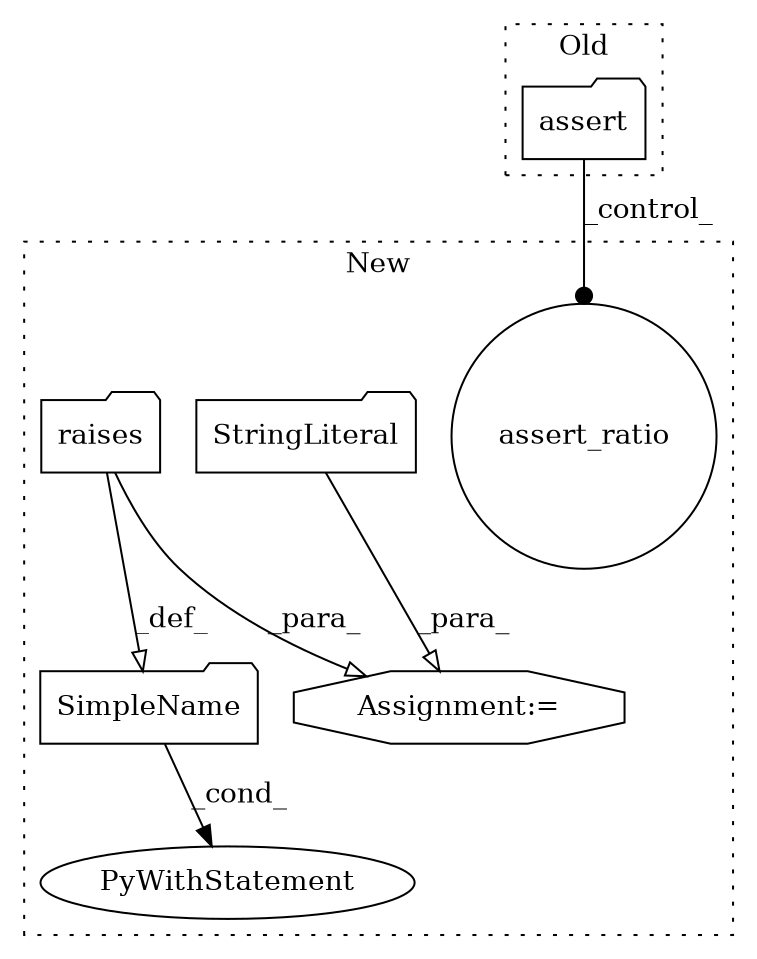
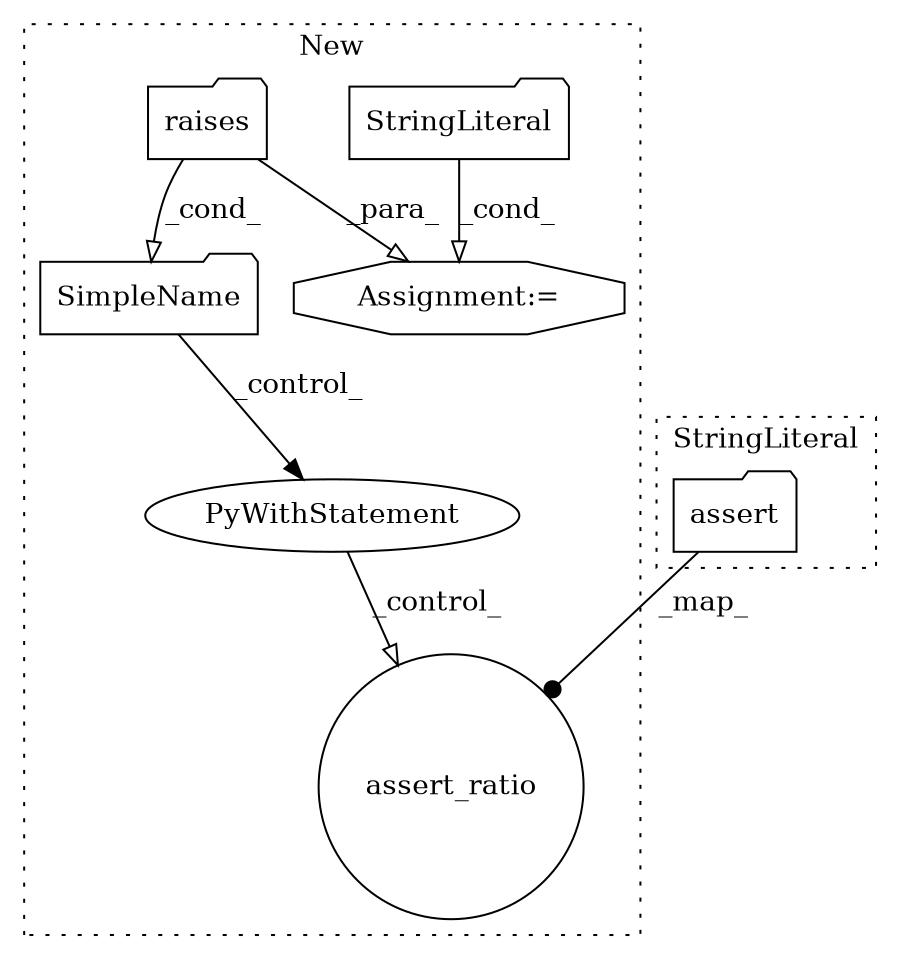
(584, 47) -> (766, 440)
(648, 210) -> (704, 603)
none -> (369, 599)
(172, 620) -> (213, 210)
(463, 620) -> (508, 210)
(240, 795) -> (298, 386)
